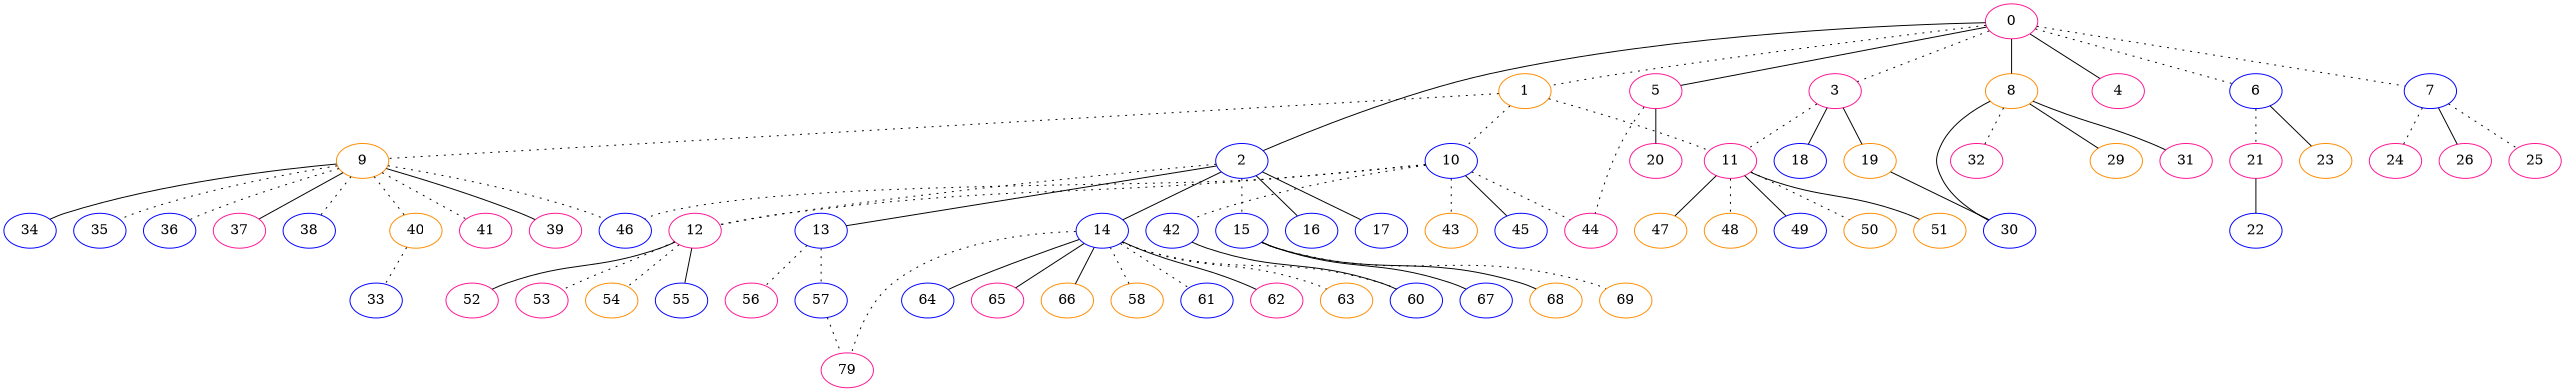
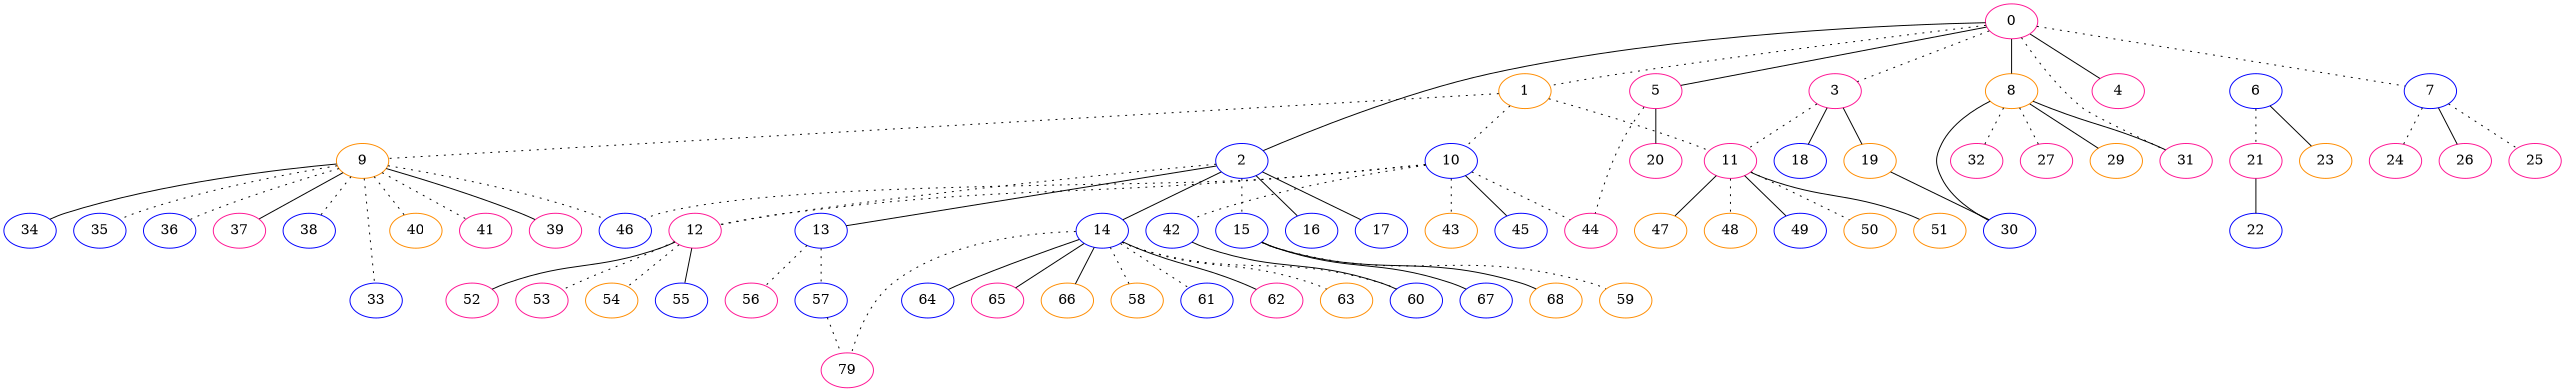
(2134, 56) -> (2082, 108)
none -> (2046, 161)
(396, 266) -> (369, 231)
(1626, 301) -> (1626, 301)
